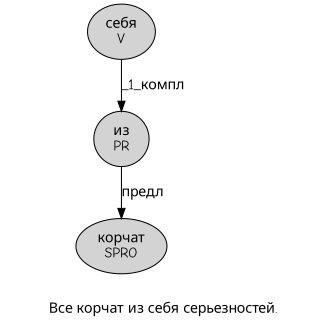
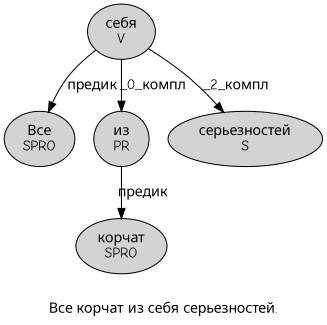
(153, 85) -> (153, 85)
none -> (40, 139)
none -> (245, 139)
(143, 193) -> (143, 193)
